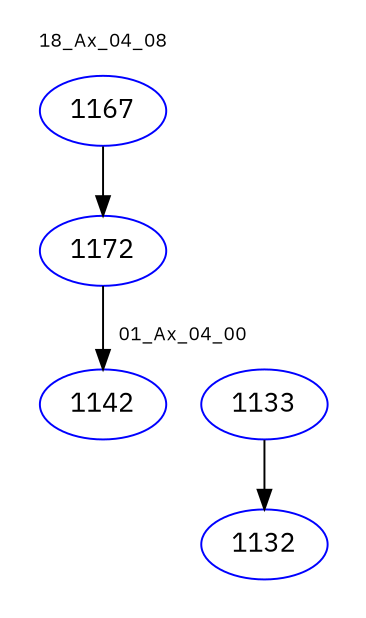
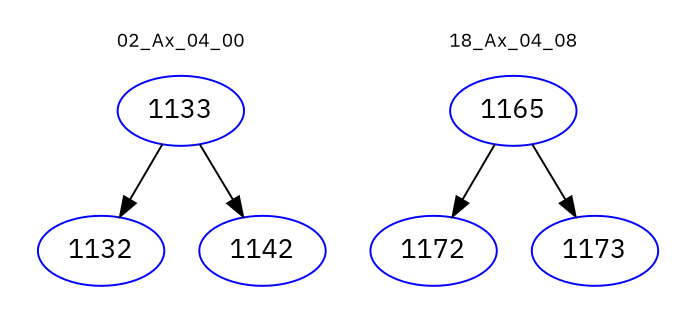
(103, 111) -> (513, 111)
none -> (595, 251)
(103, 329) -> (216, 172)
(184, 335) -> (182, 42)
